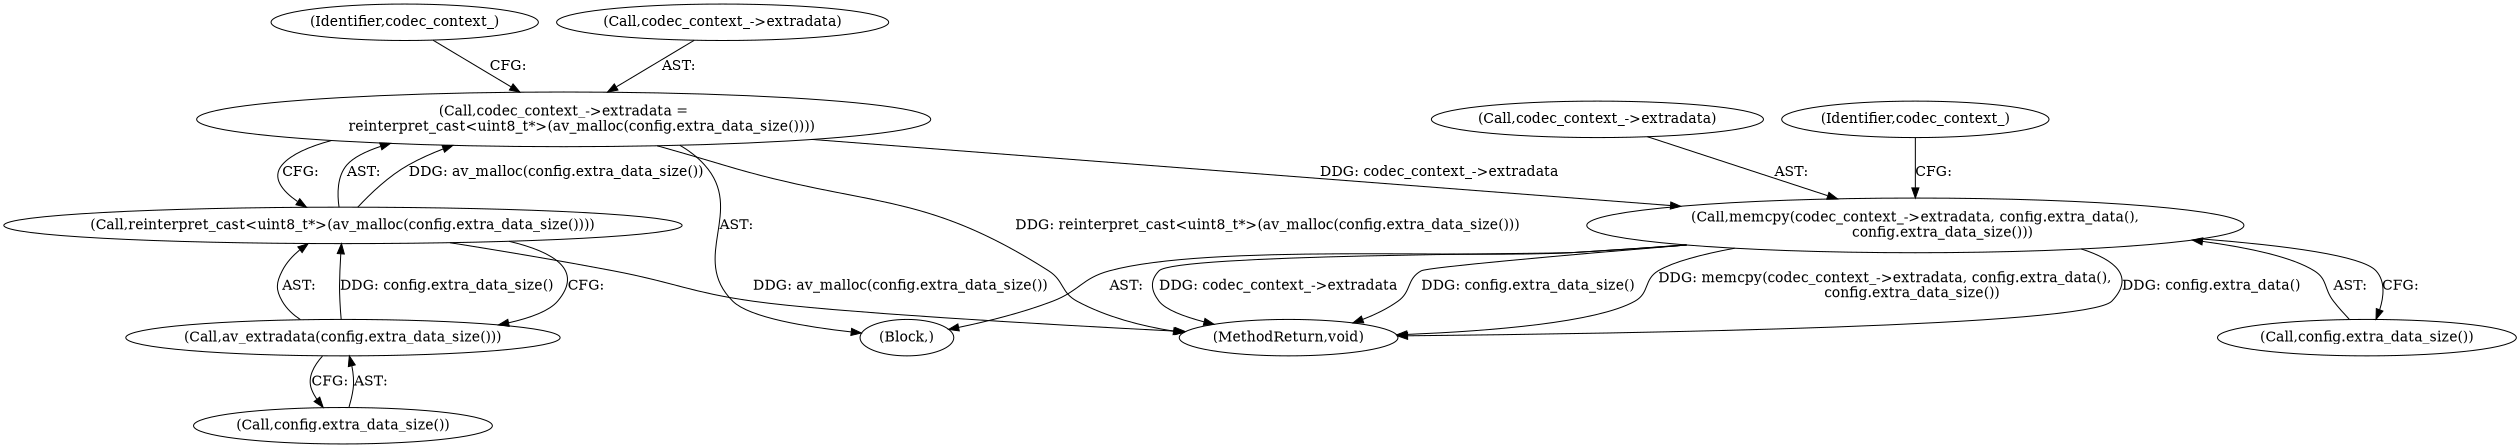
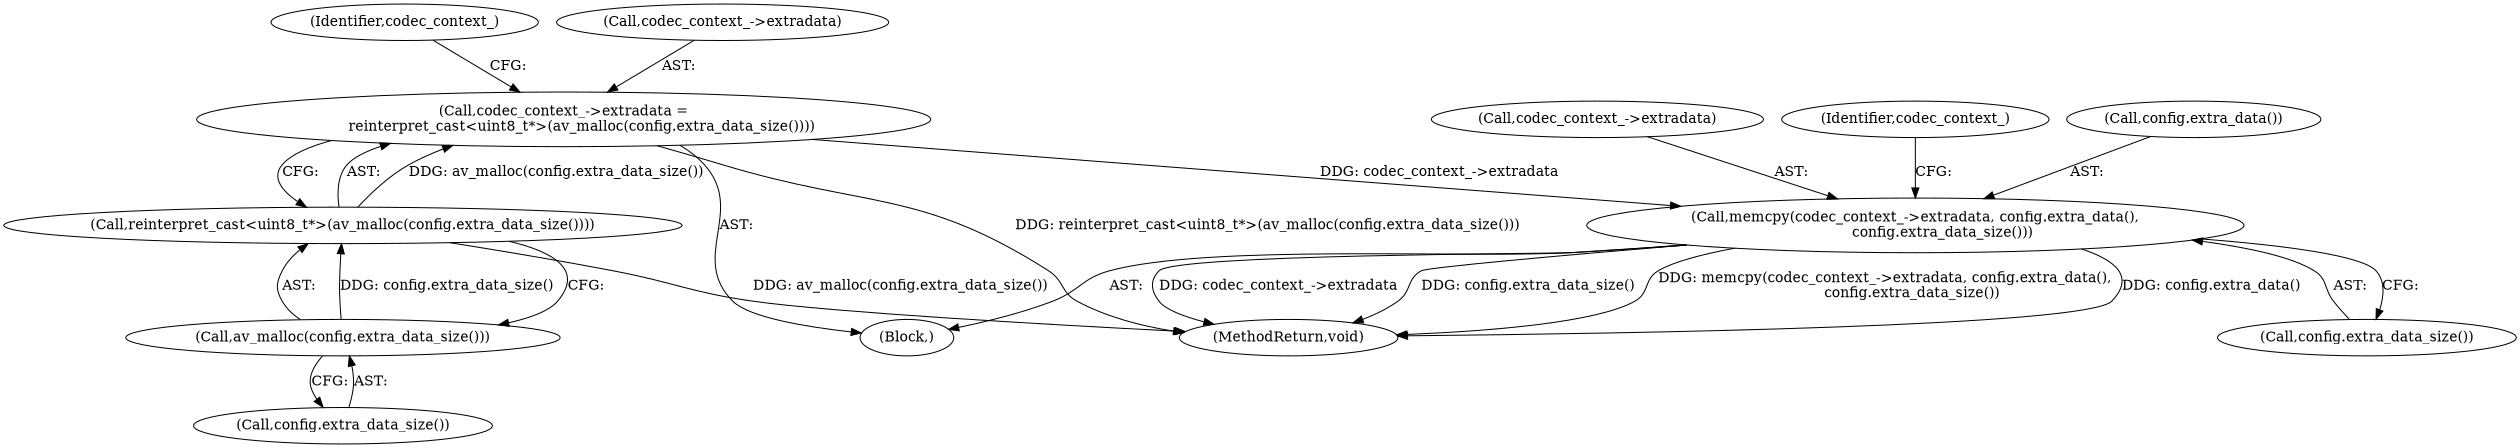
none -> (2194, 119)
(343, 338) -> (343, 338)
